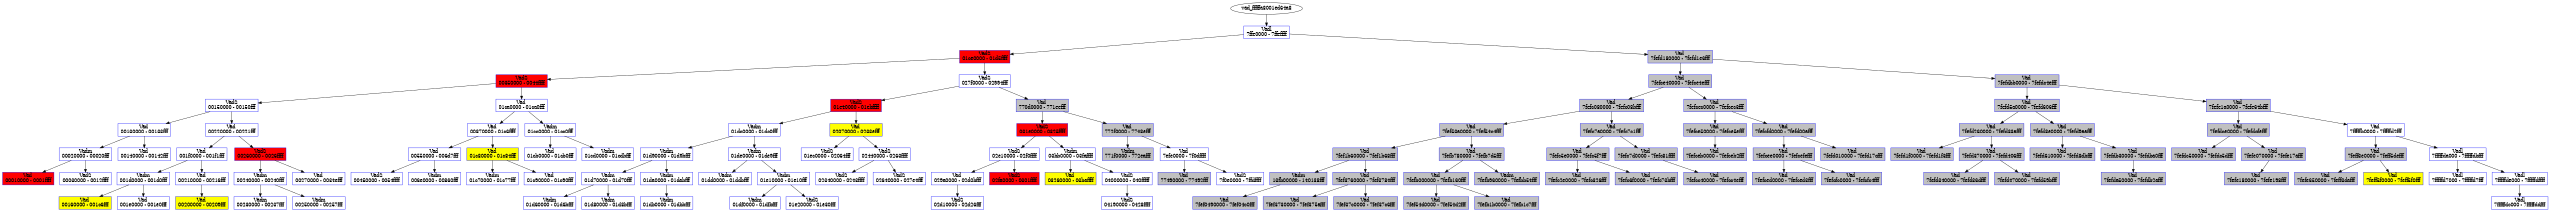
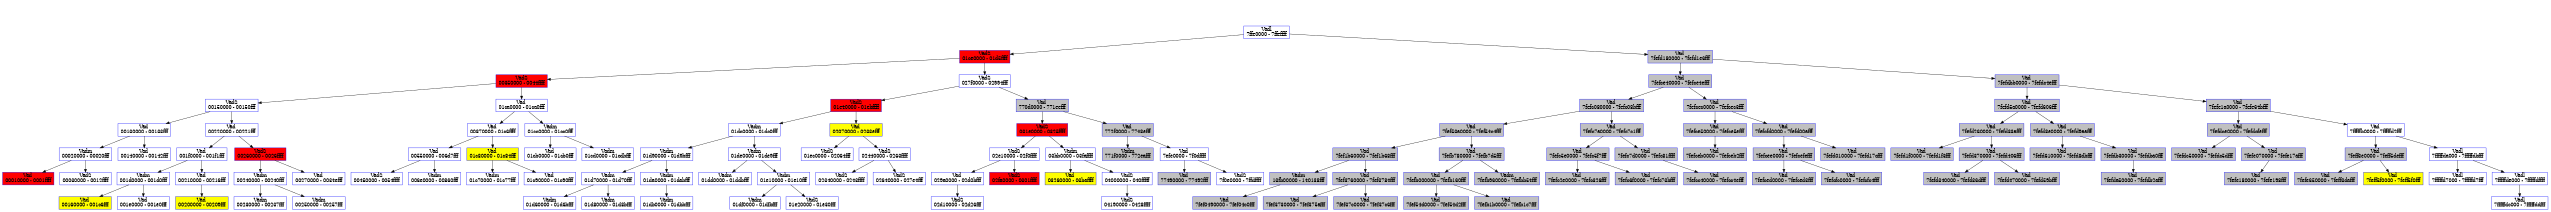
(1267, 8) -> none
